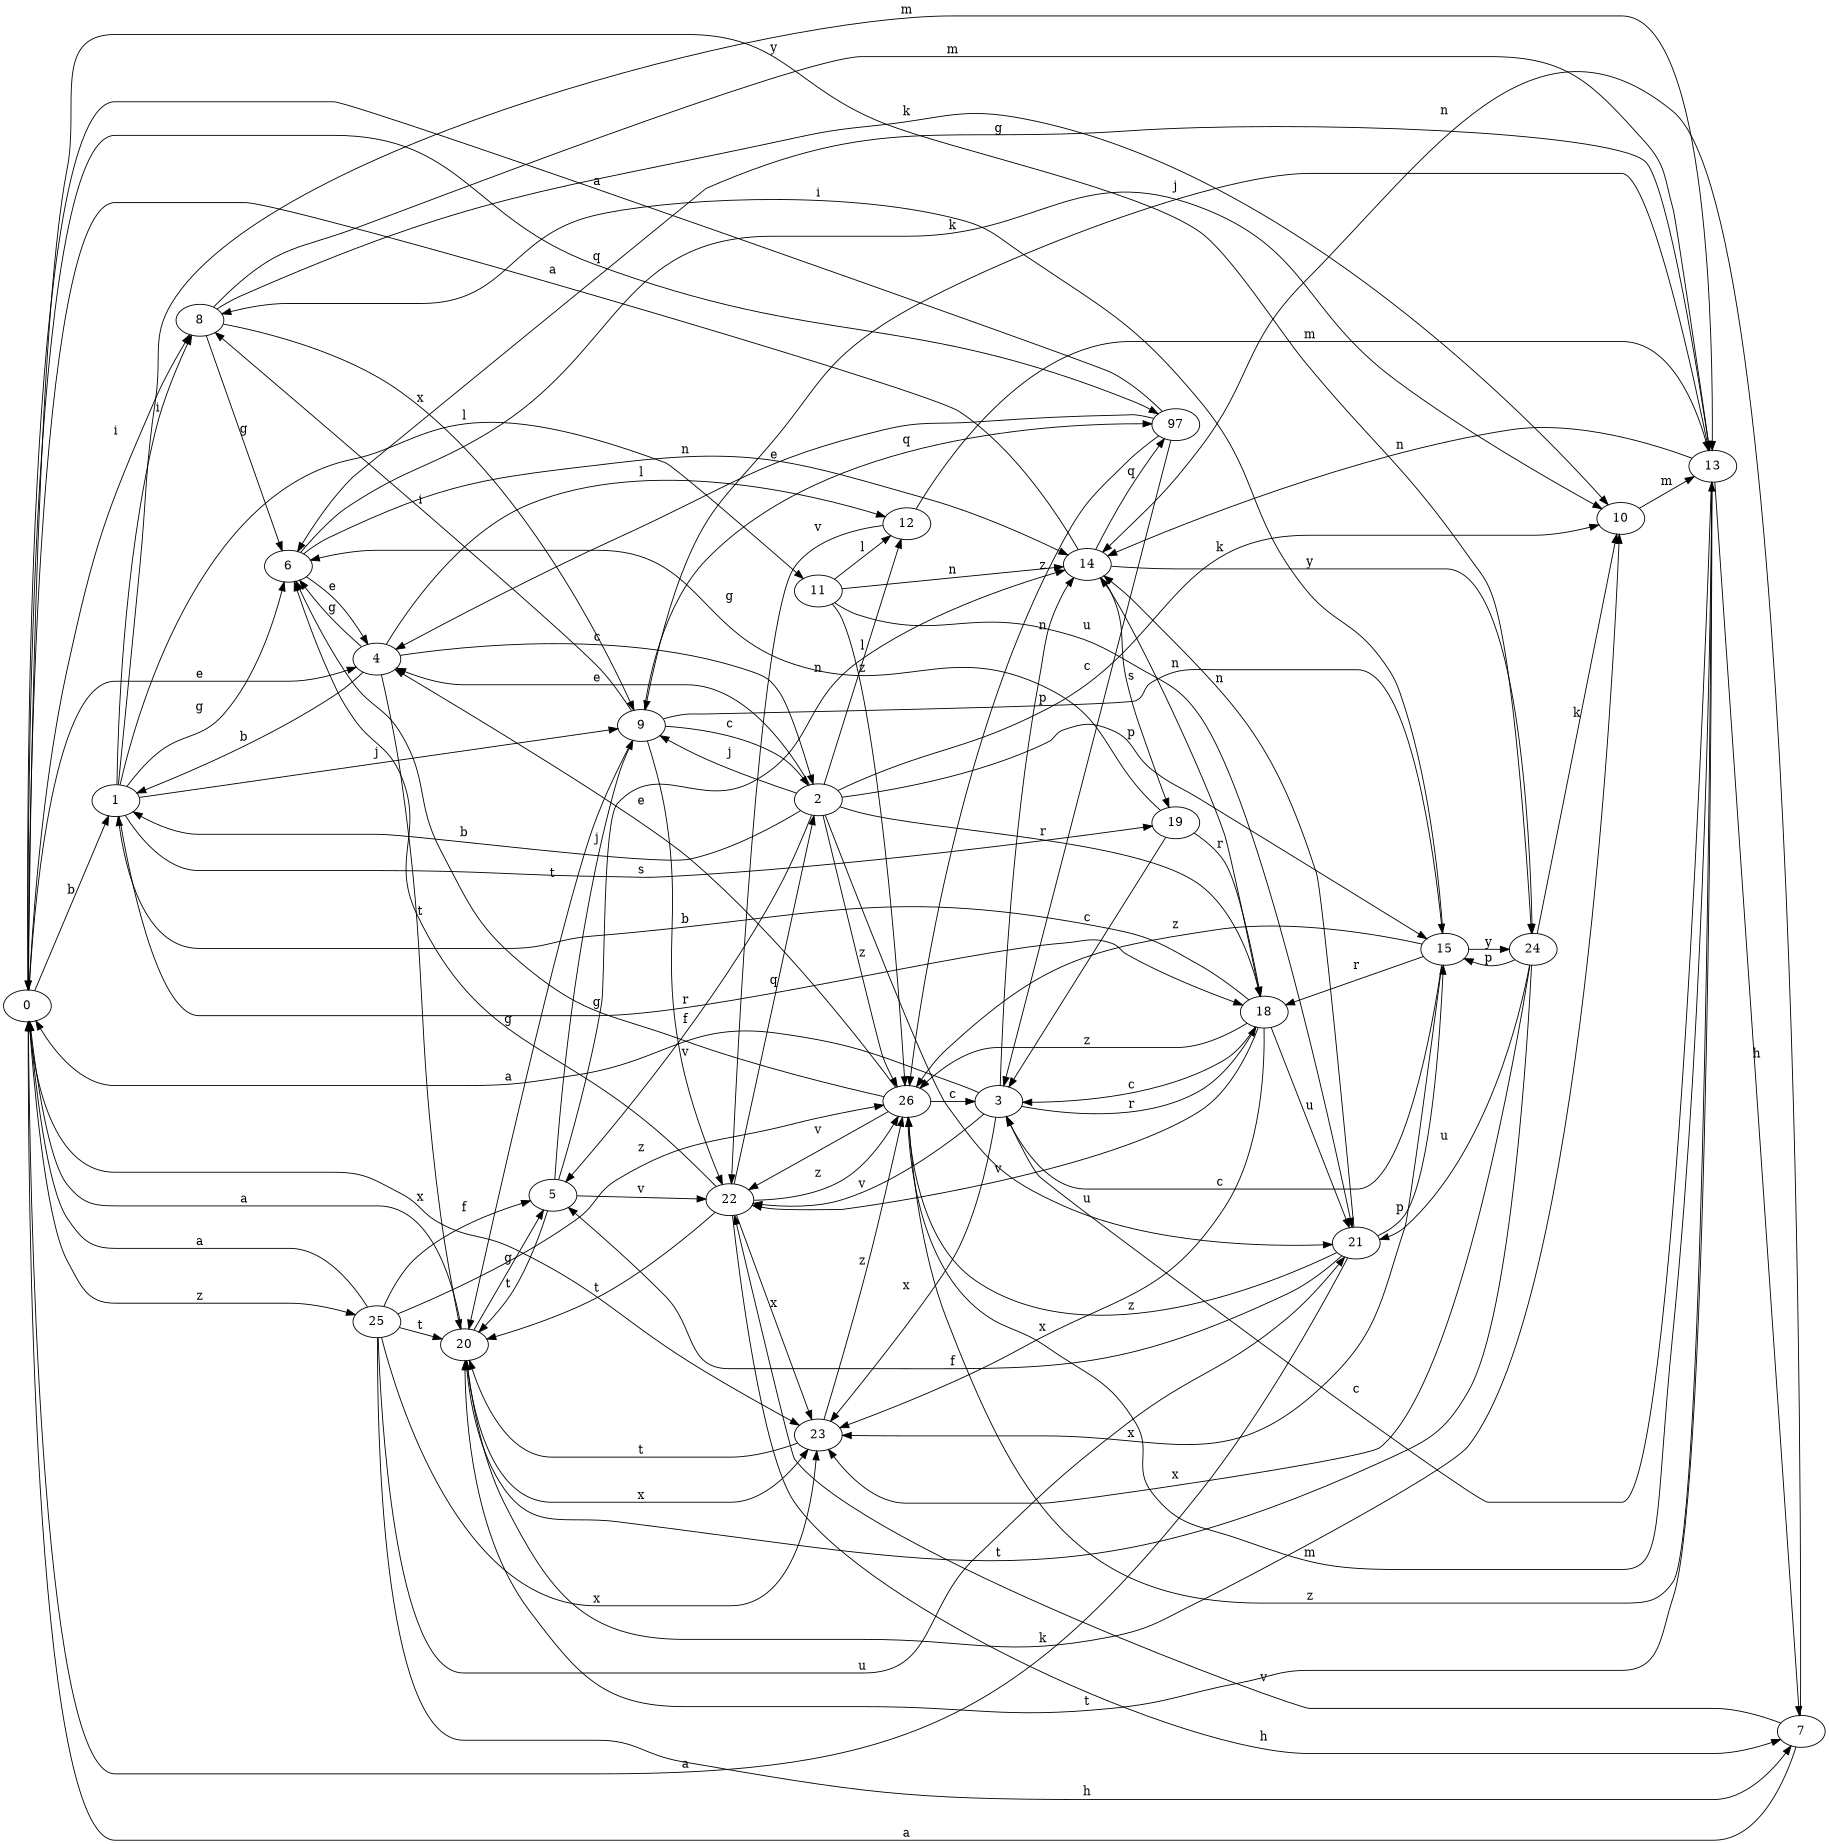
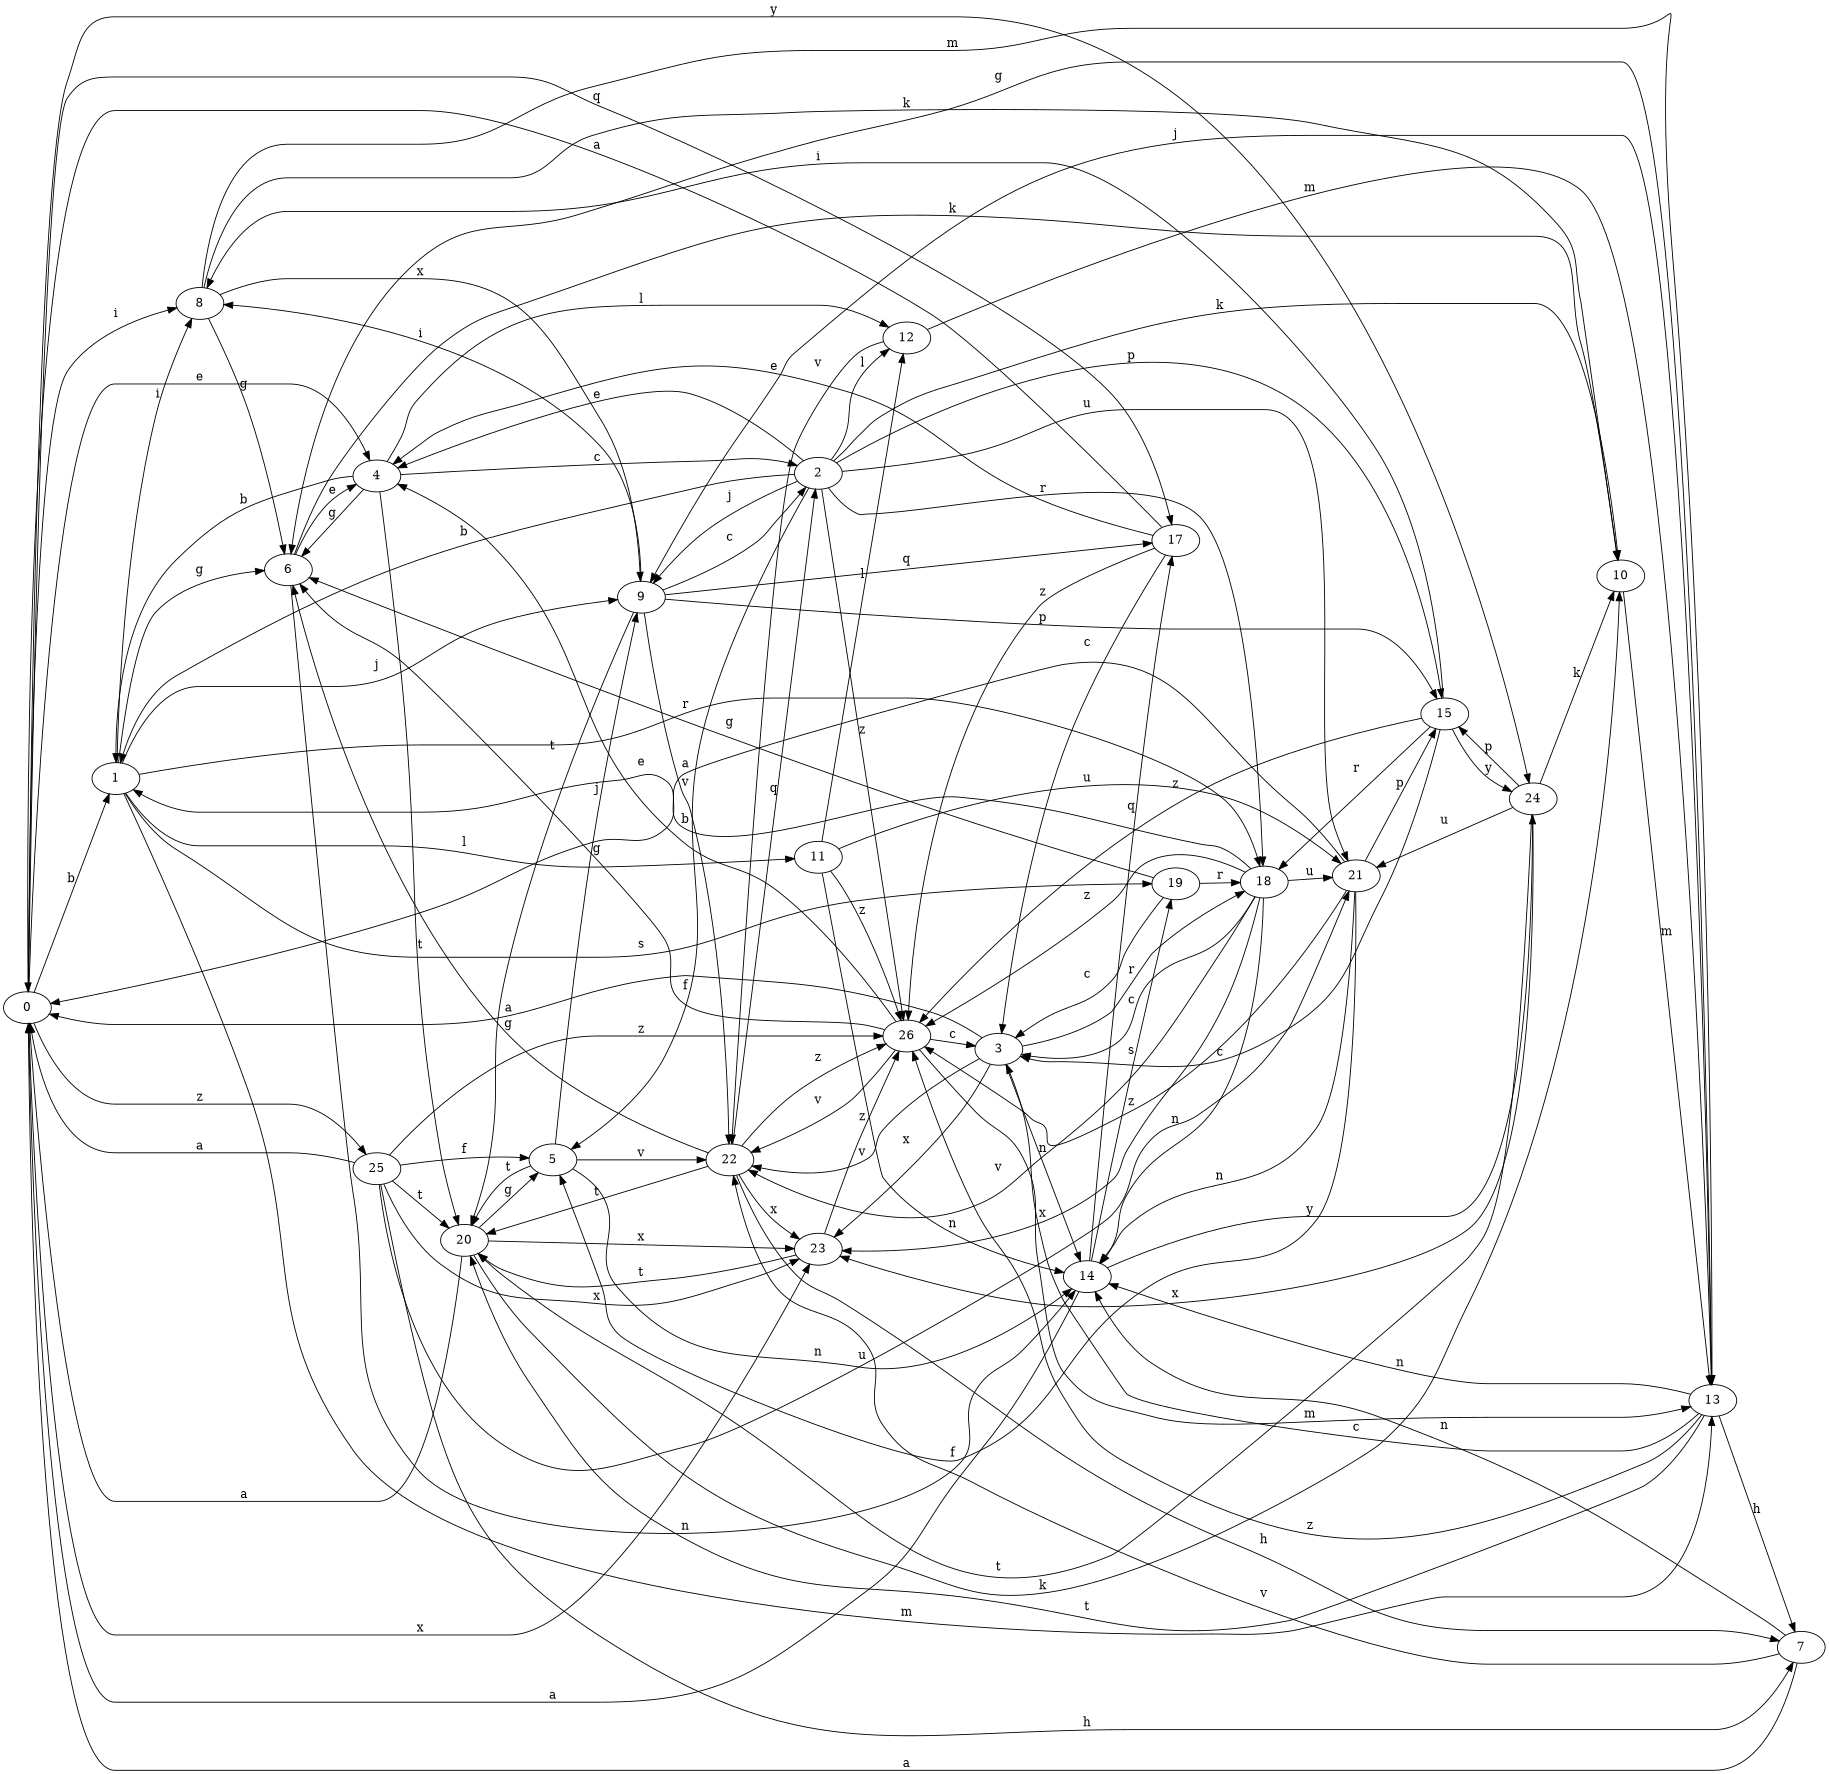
(1176, 425) -> (1176, 541)
(1307, 1399) -> none
